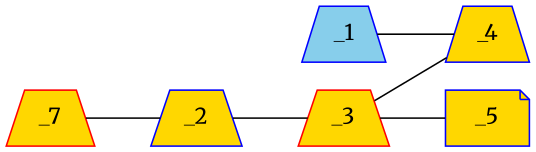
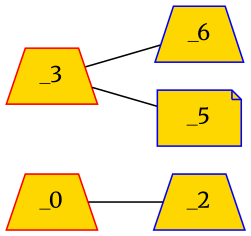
(344, 34) -> none
(487, 34) -> (199, 34)
(51, 118) -> (52, 202)
(270, 118) -> none
